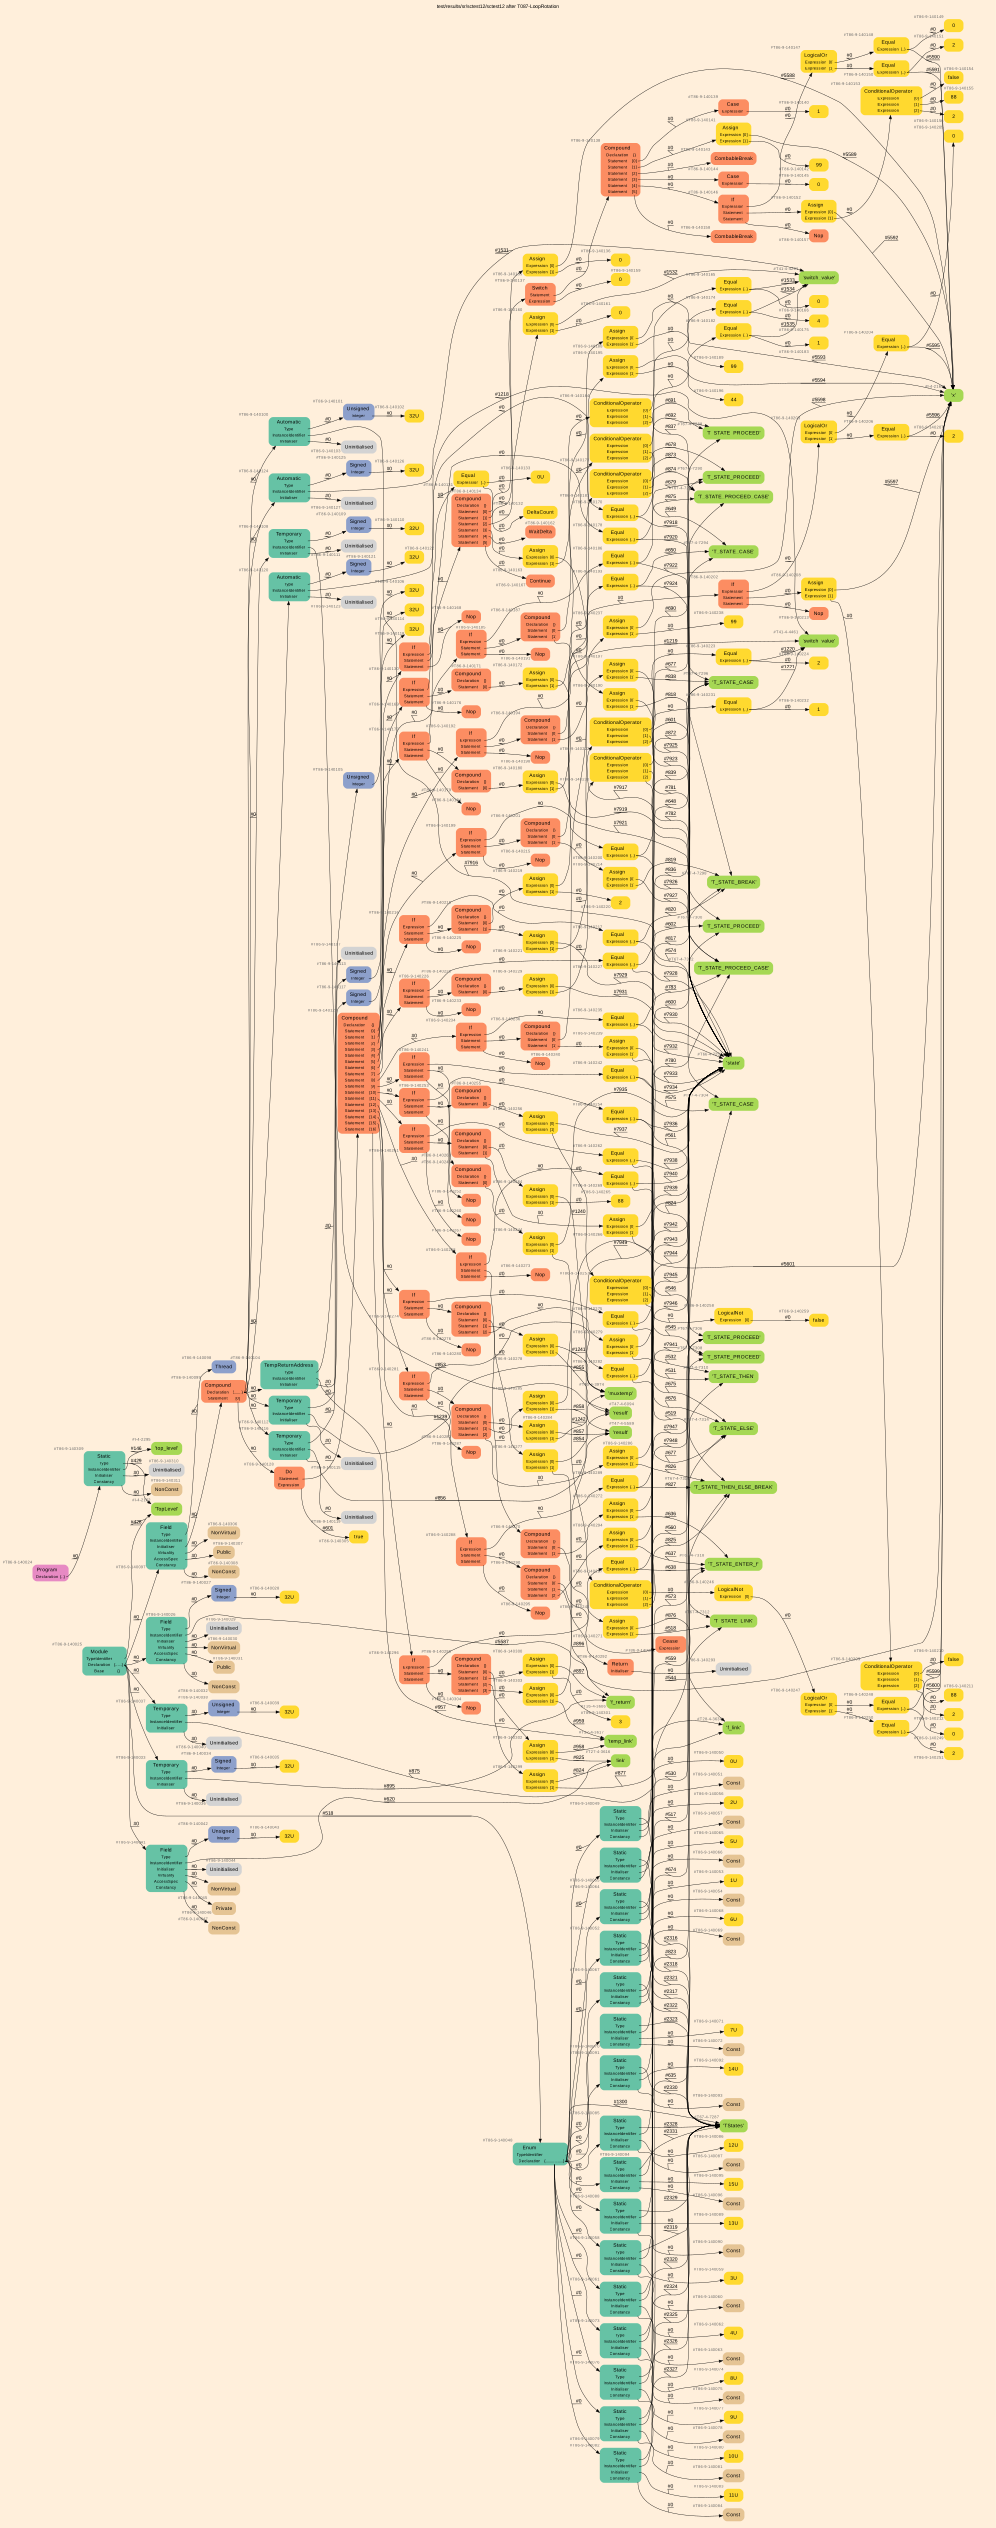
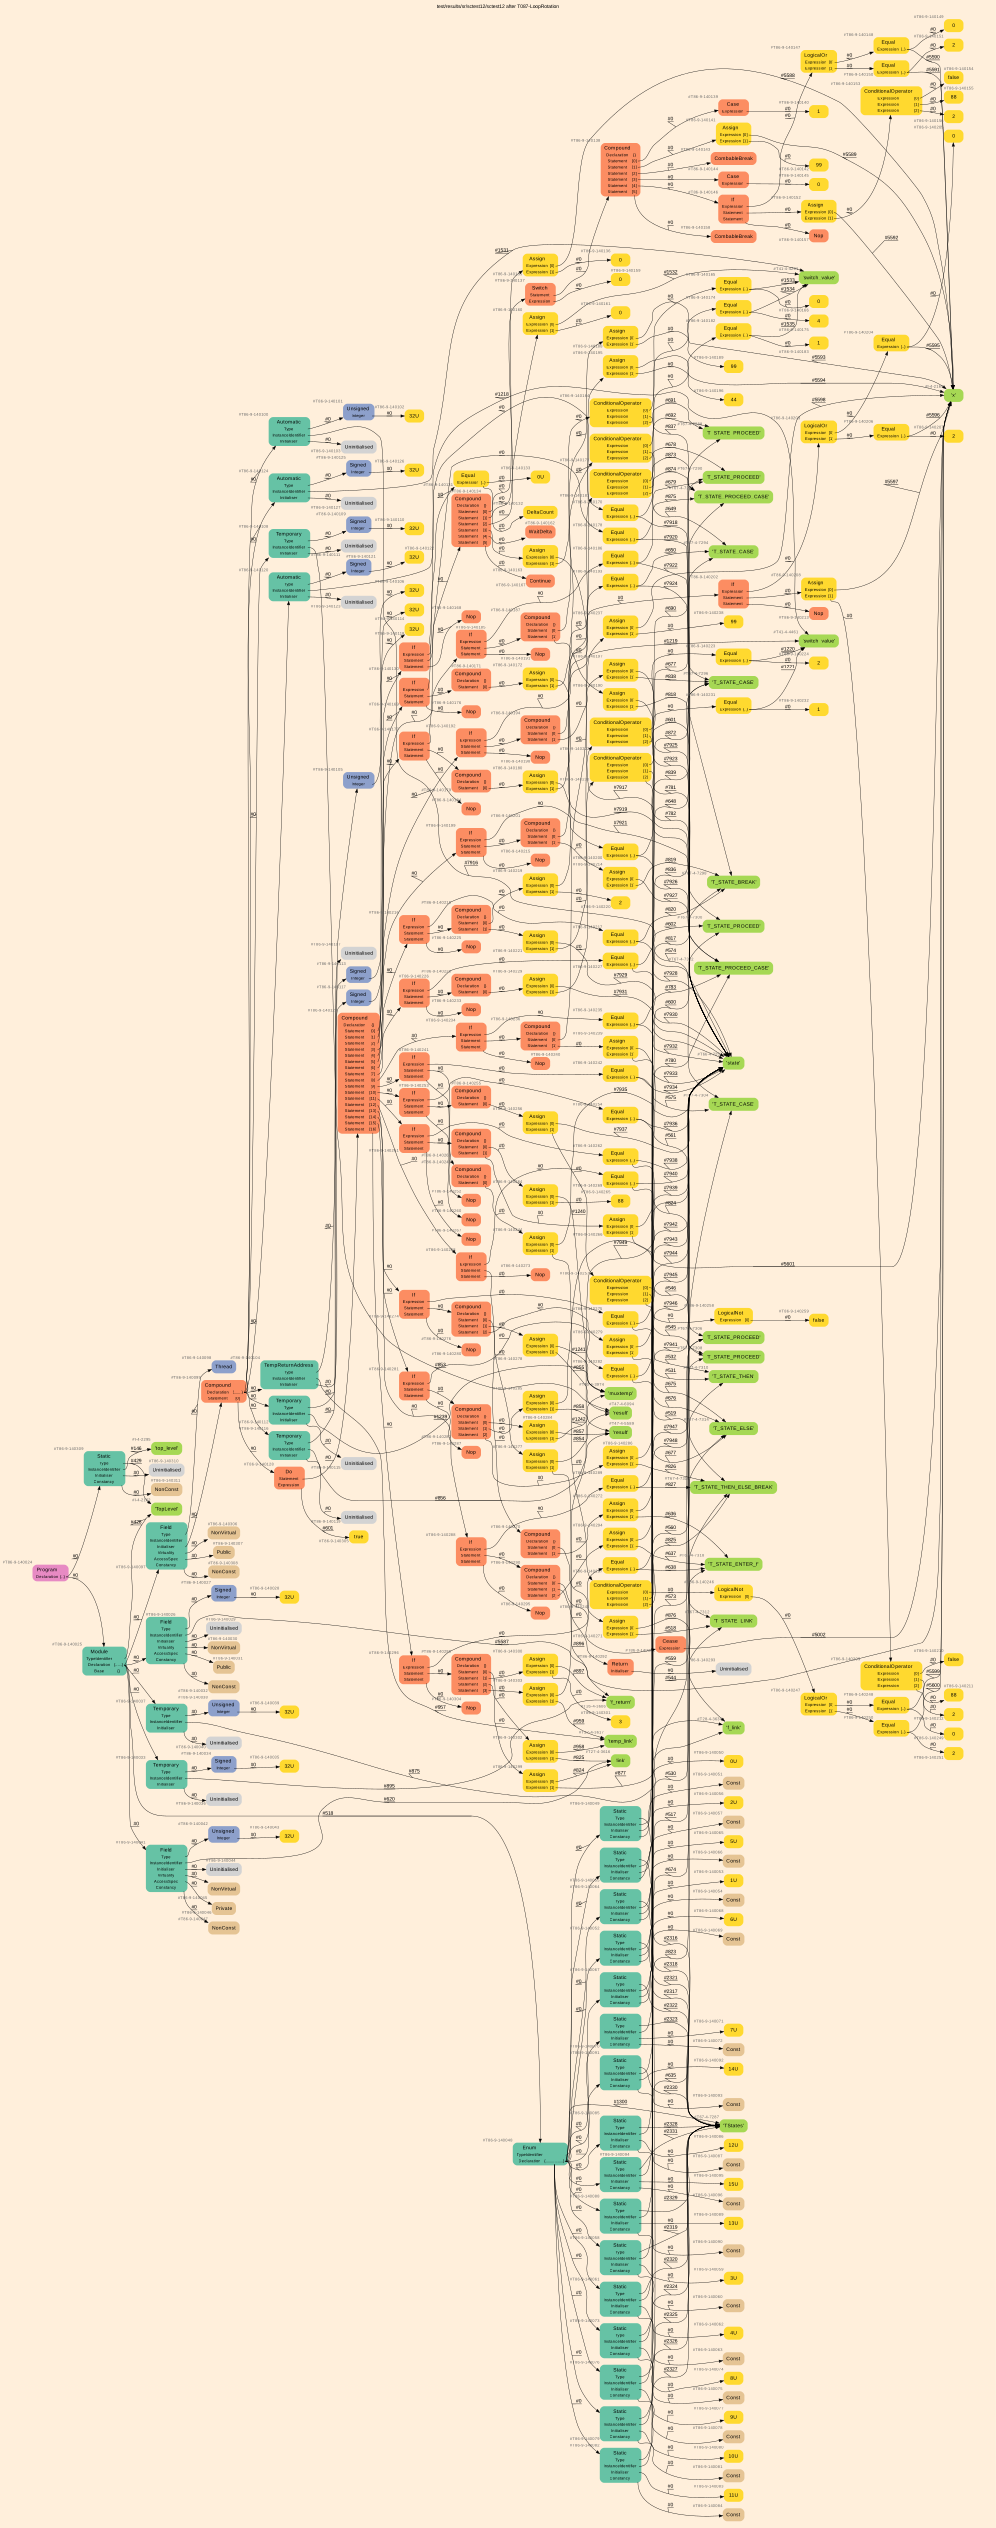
none -> (938, 1311)
none -> (96, 1602)
